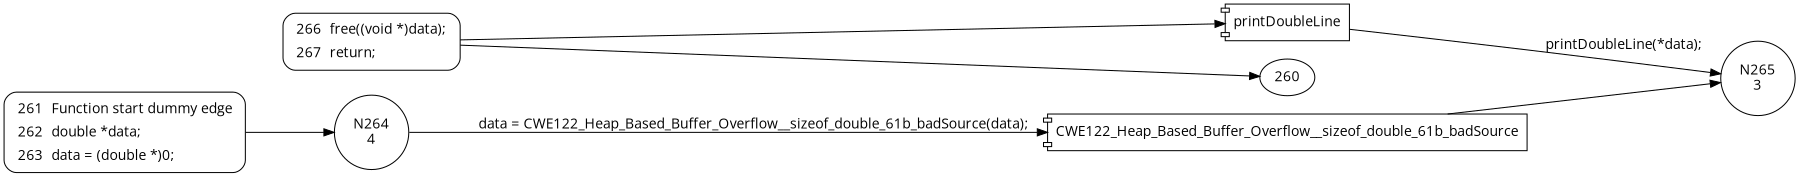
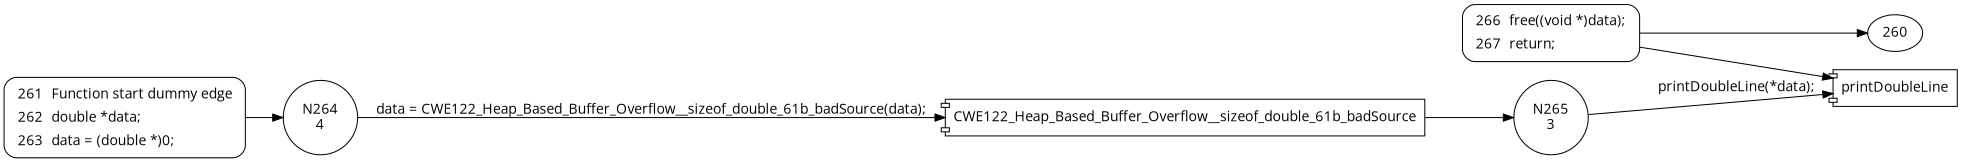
(1530, 50) -> (1706, 105)
